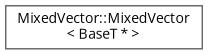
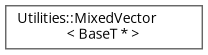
(104, 27) -> (104, 27)
